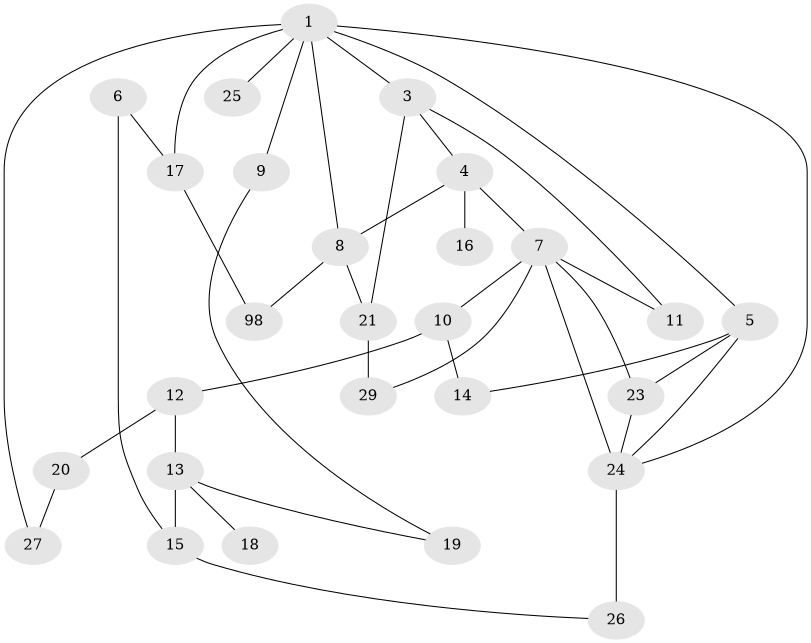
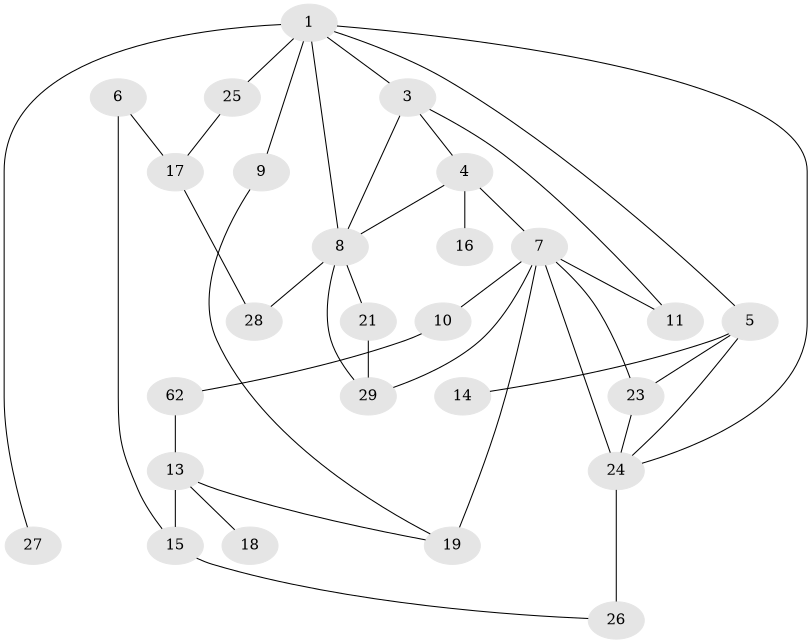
(203, 70) -> (204, 135)
(388, 210) -> (374, 172)
(254, 322) -> (254, 322)
none -> (328, 326)
(451, 353) -> none
(175, 396) -> (175, 396)
none -> (505, 399)
(61, 471) -> none
